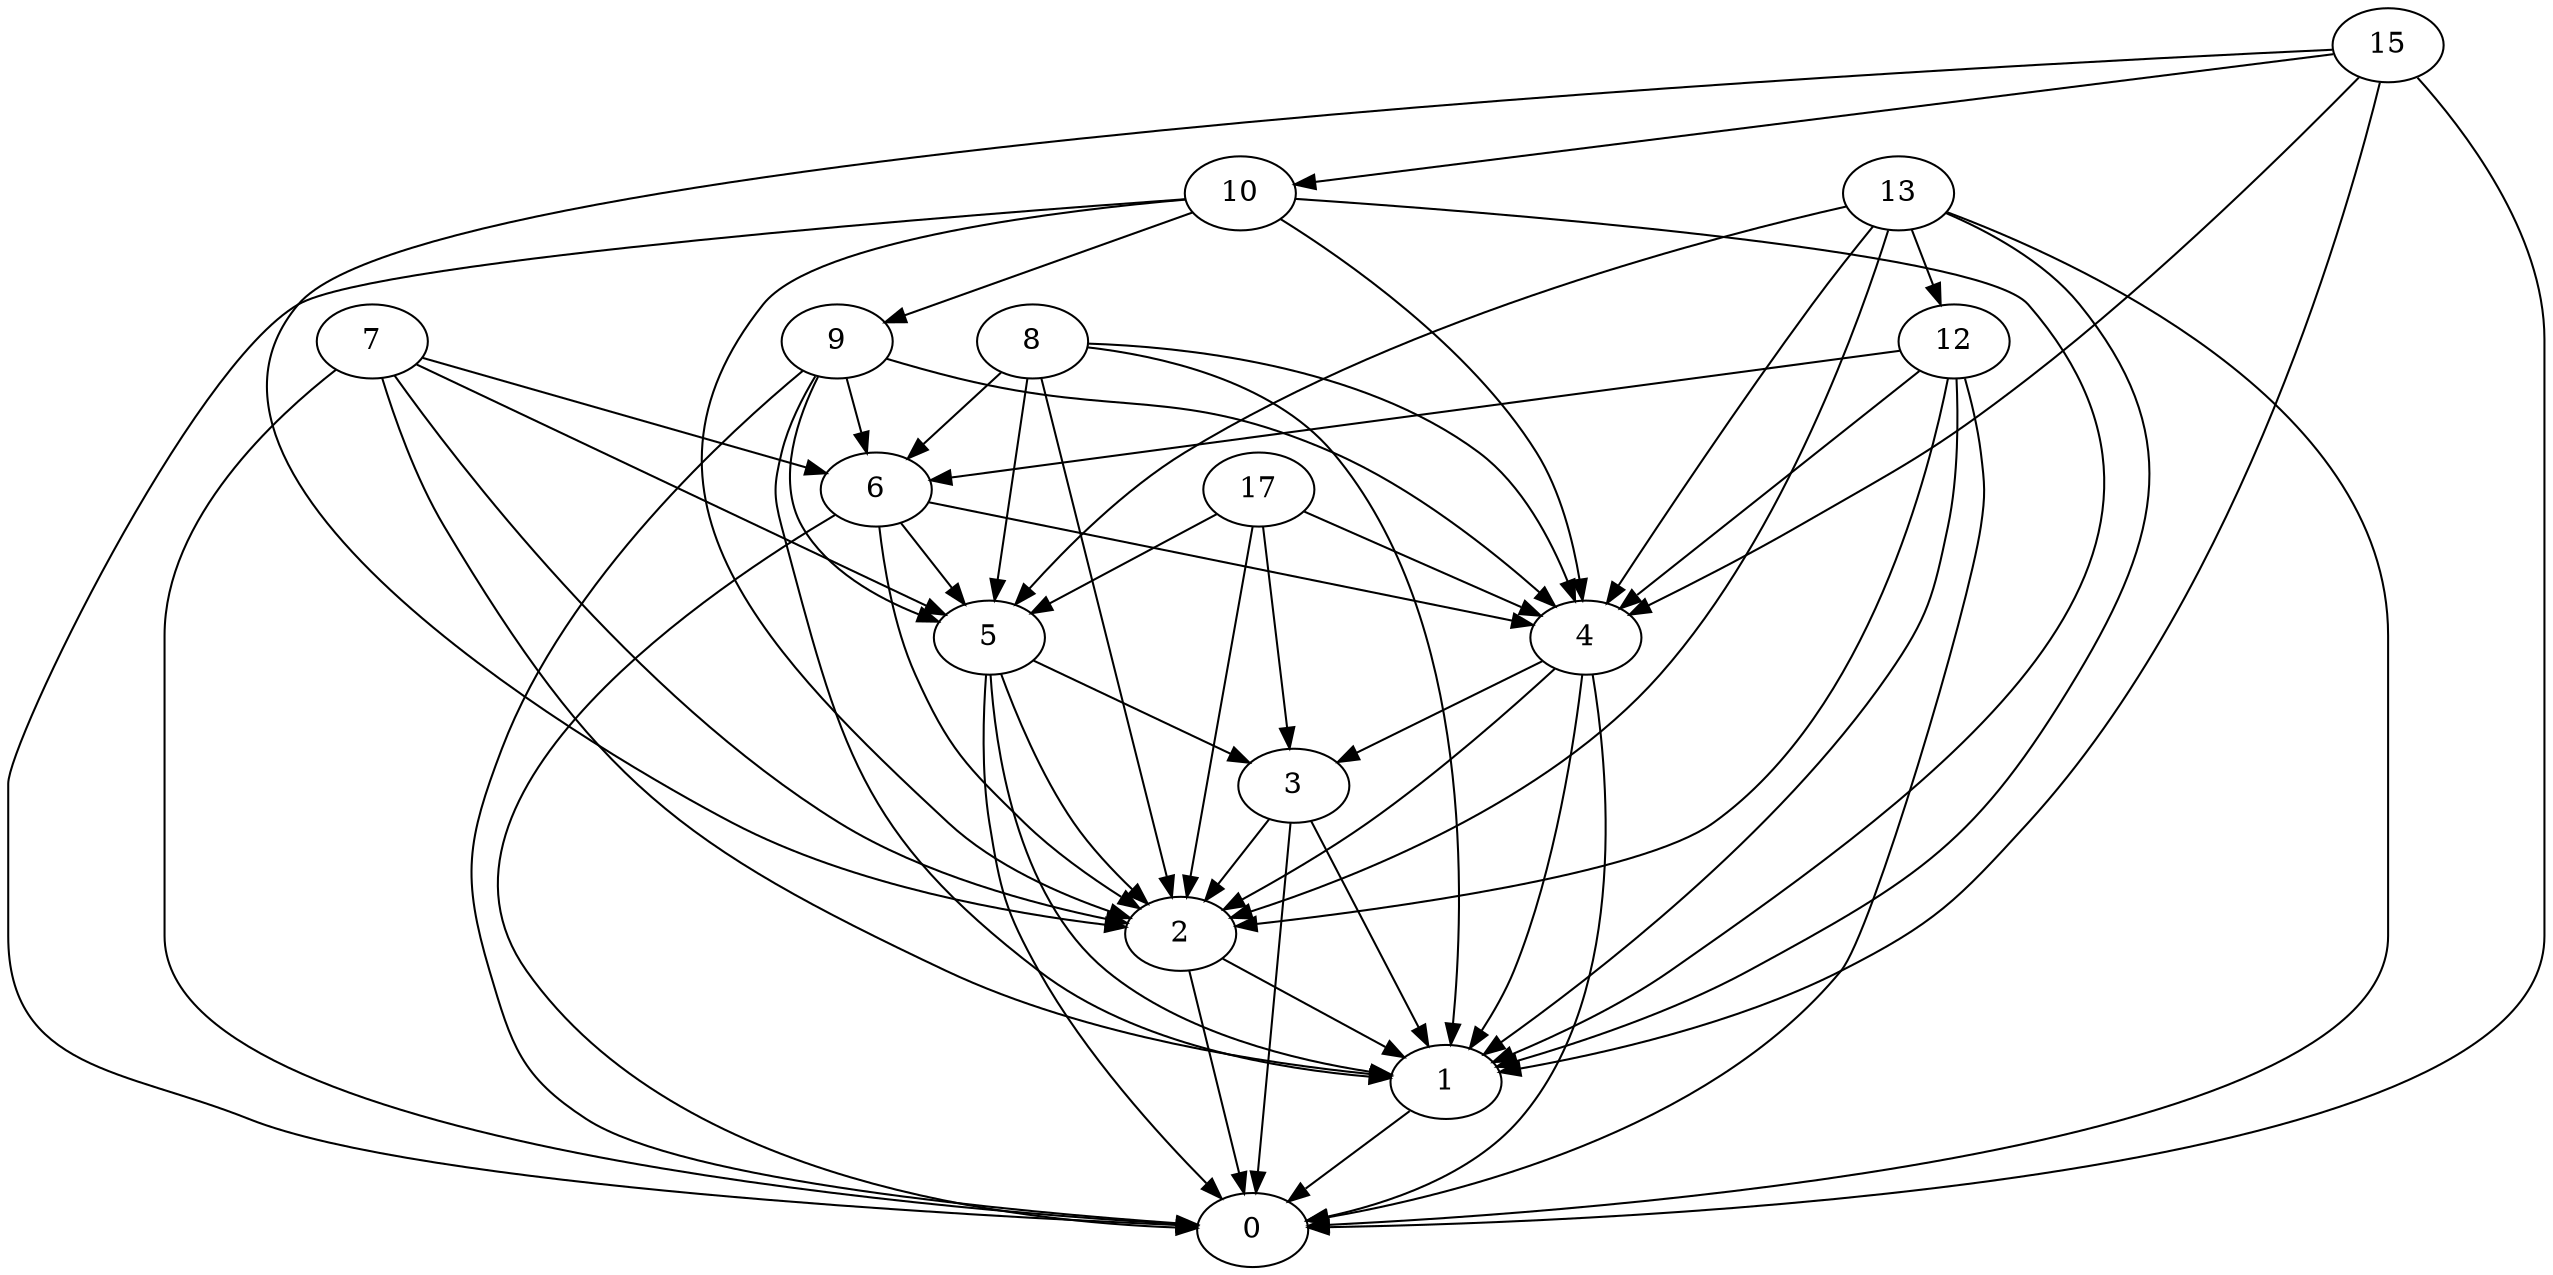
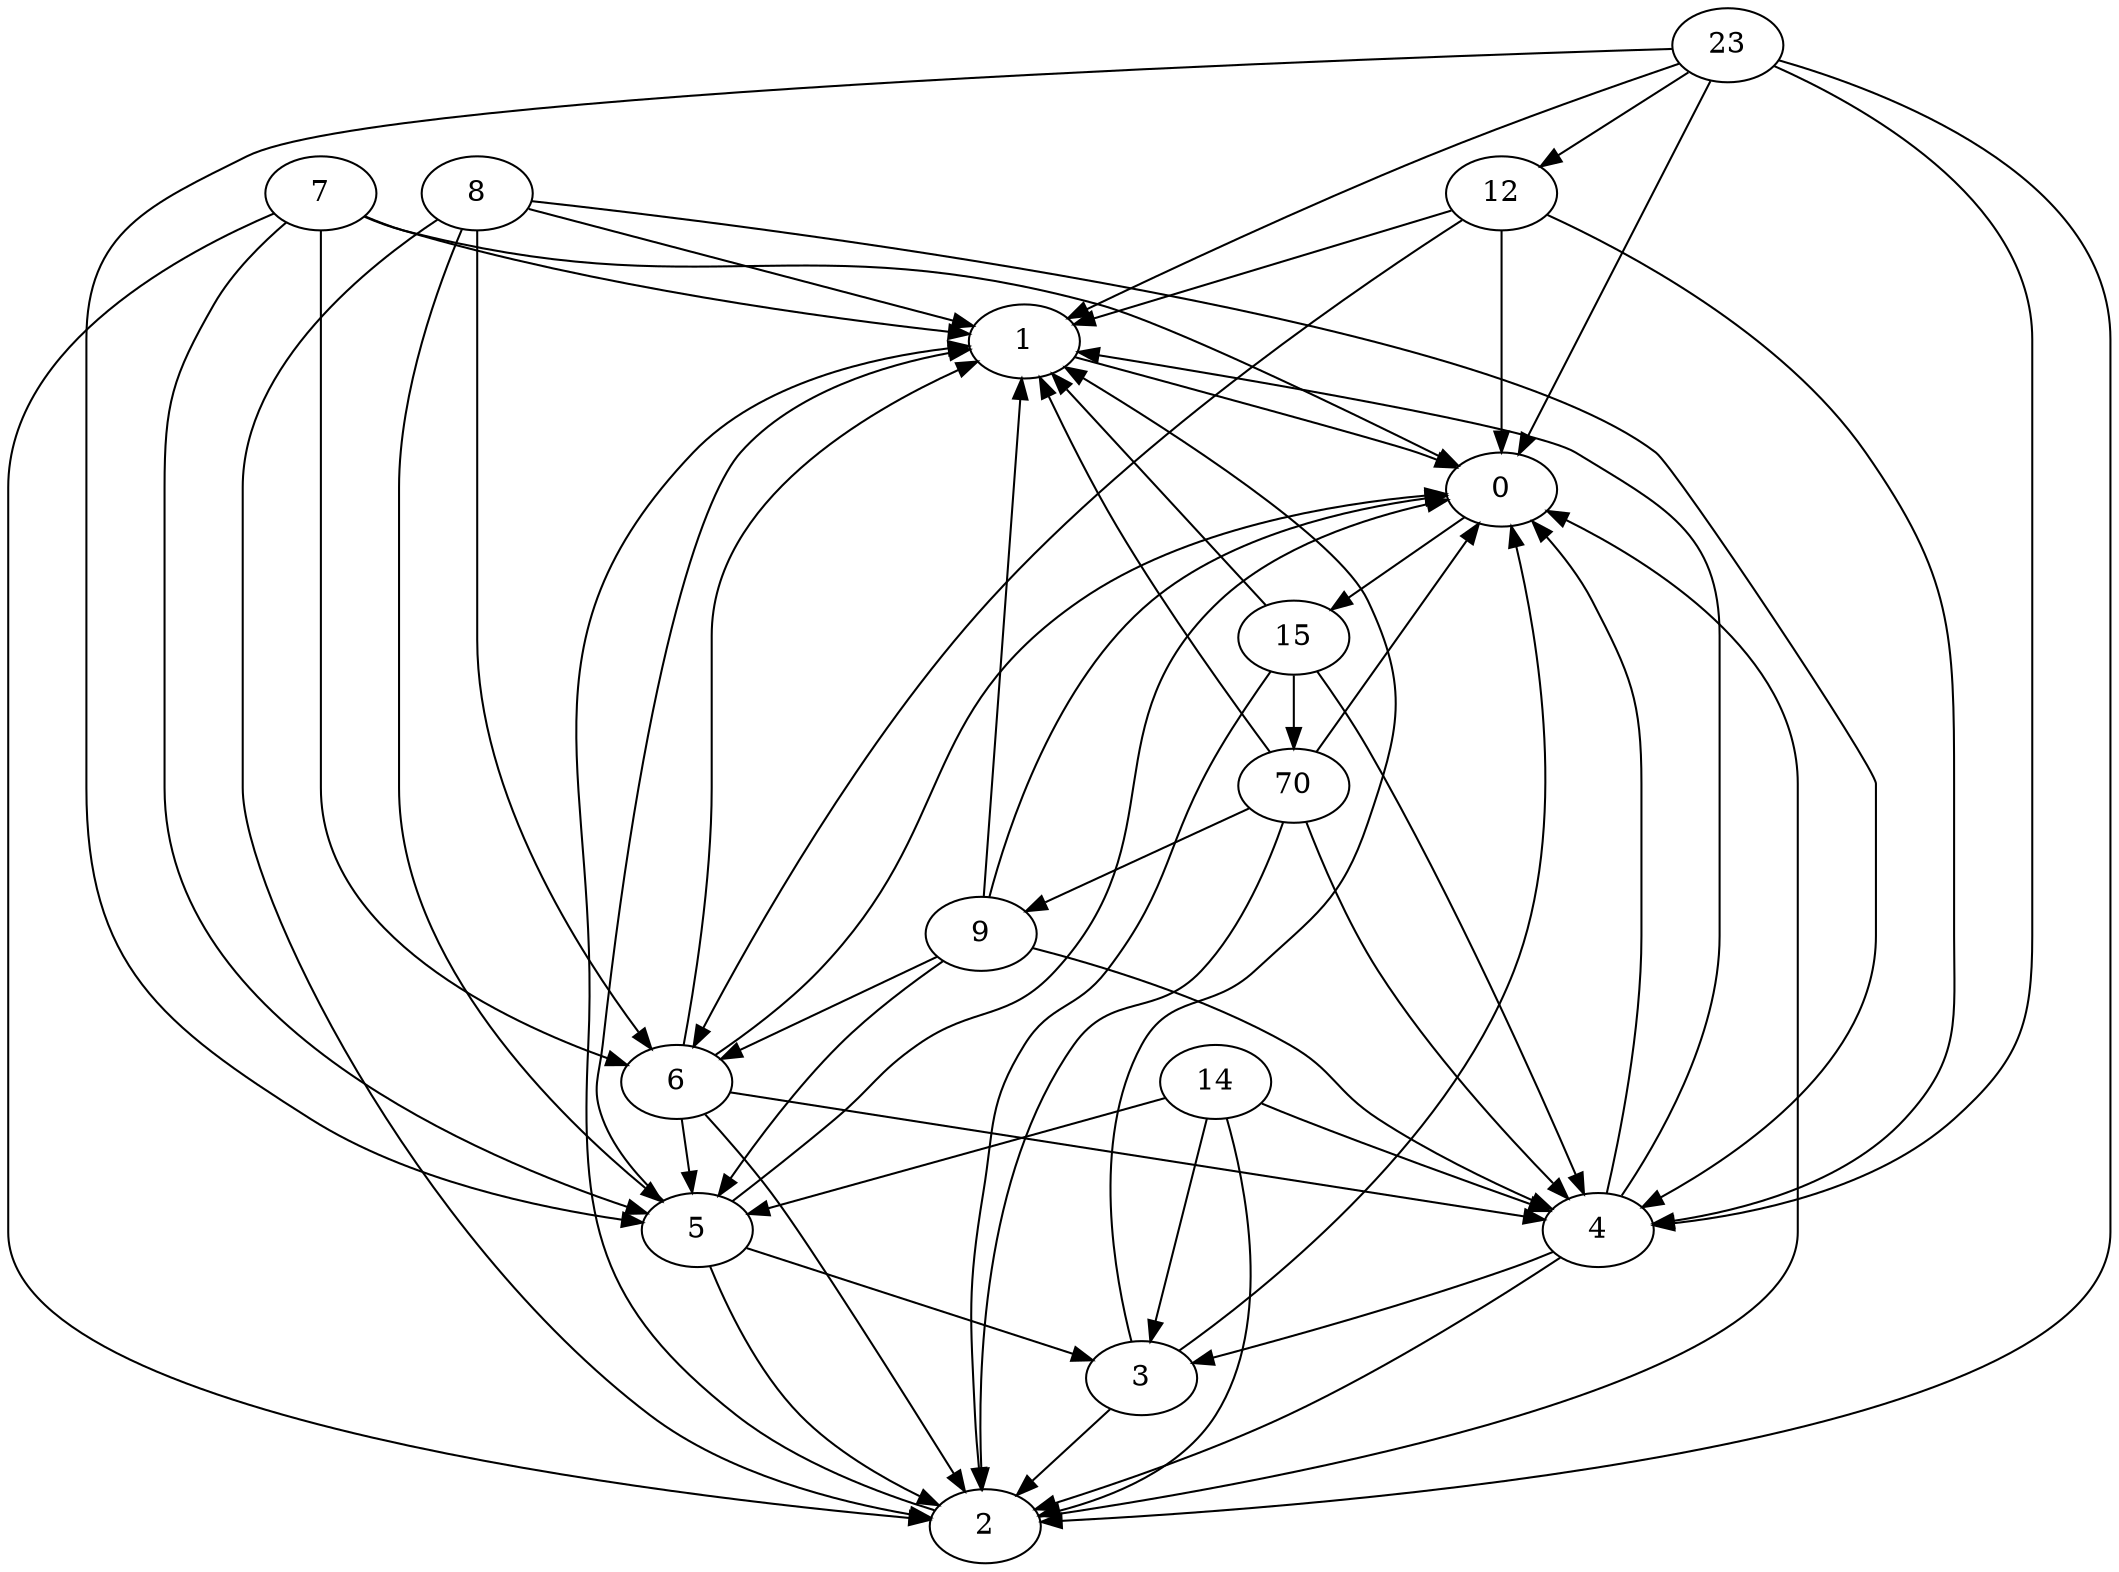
(1240, 193) -> (1294, 786)
(1899, 193) -> (1728, 45)
(1259, 490) -> (1216, 1082)
none -> (712, 650)
(1730, 809) -> none
(2410, 1077) -> (1406, 558)
